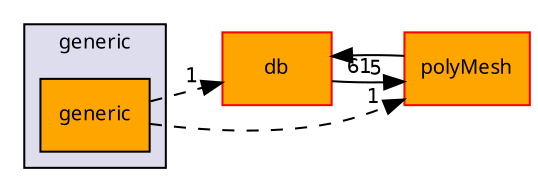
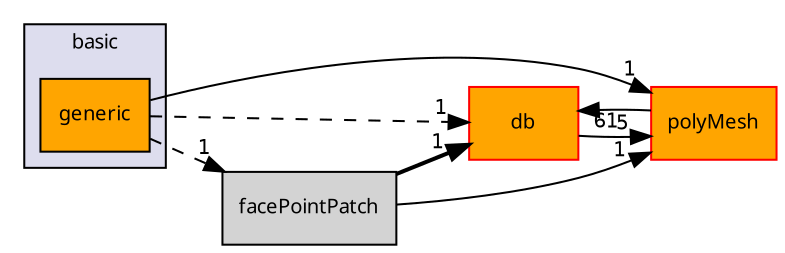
(95, 43) -> (95, 43)
(269, 130) -> (391, 60)
none -> (309, 208)
